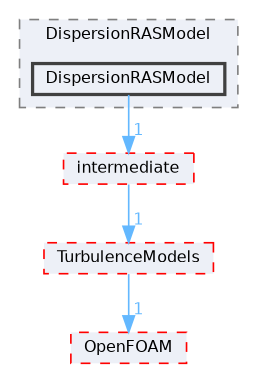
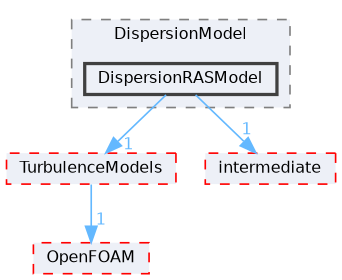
(129, 35) -> (181, 35)
(129, 205) -> (142, 118)
